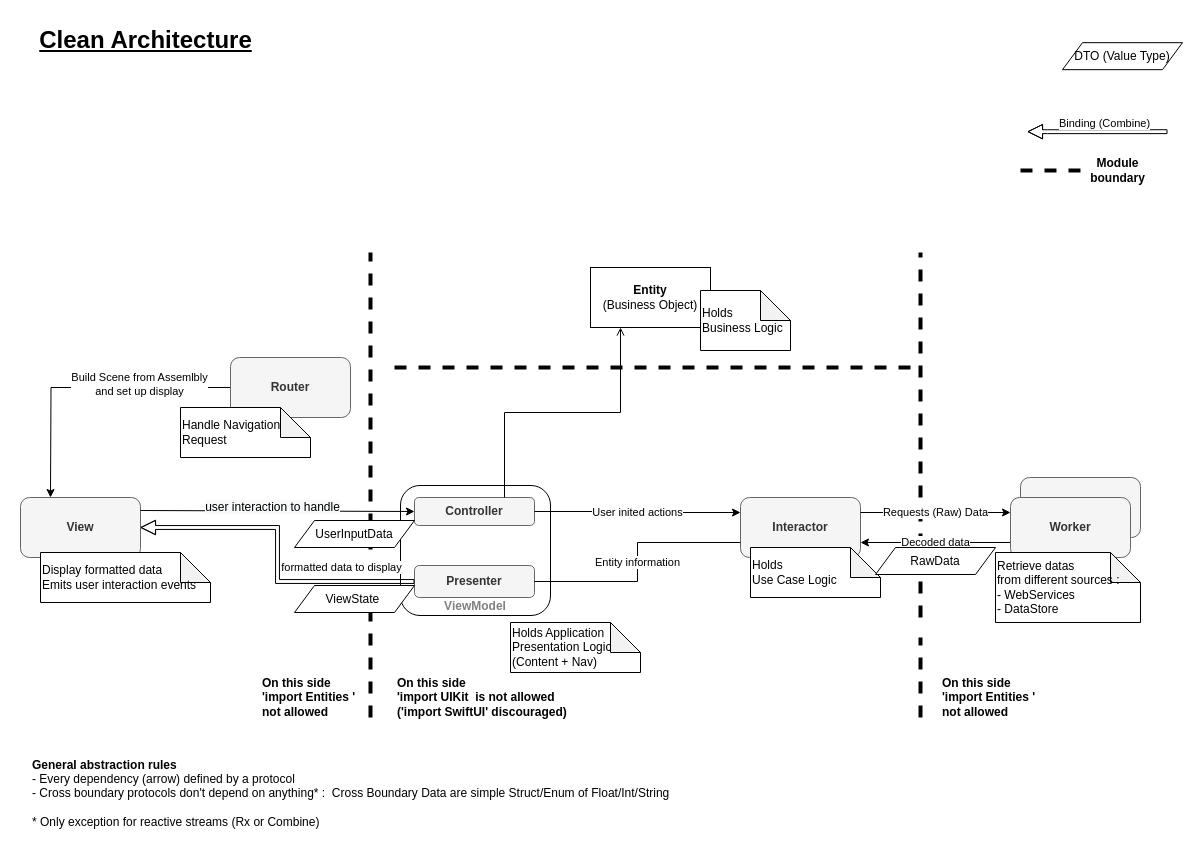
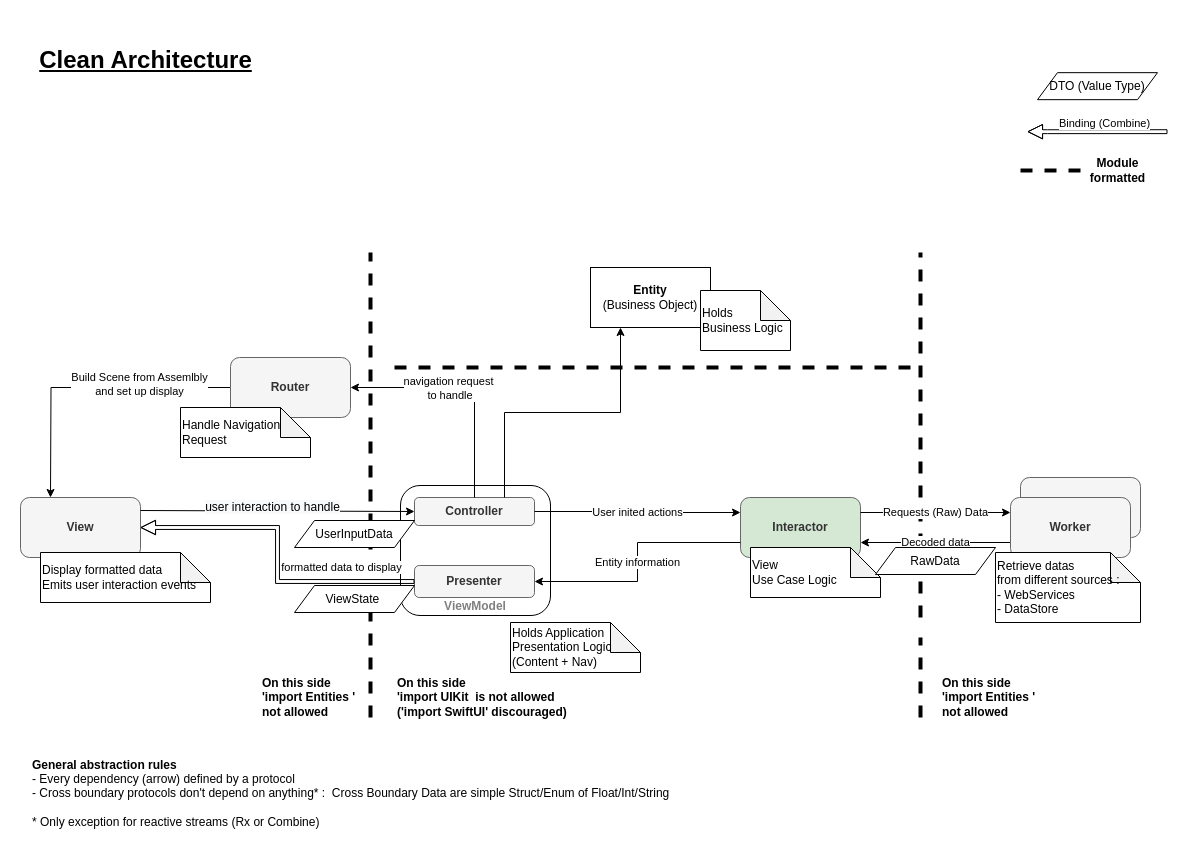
(146, 41) -> (146, 61)
(1123, 56) -> (1098, 86)
(1118, 171) -> (1118, 171)
(621, 333) -> (621, 335)
none -> (475, 449)
(801, 528) -> (801, 528)
(795, 573) -> (795, 573)
(541, 582) -> (543, 582)
